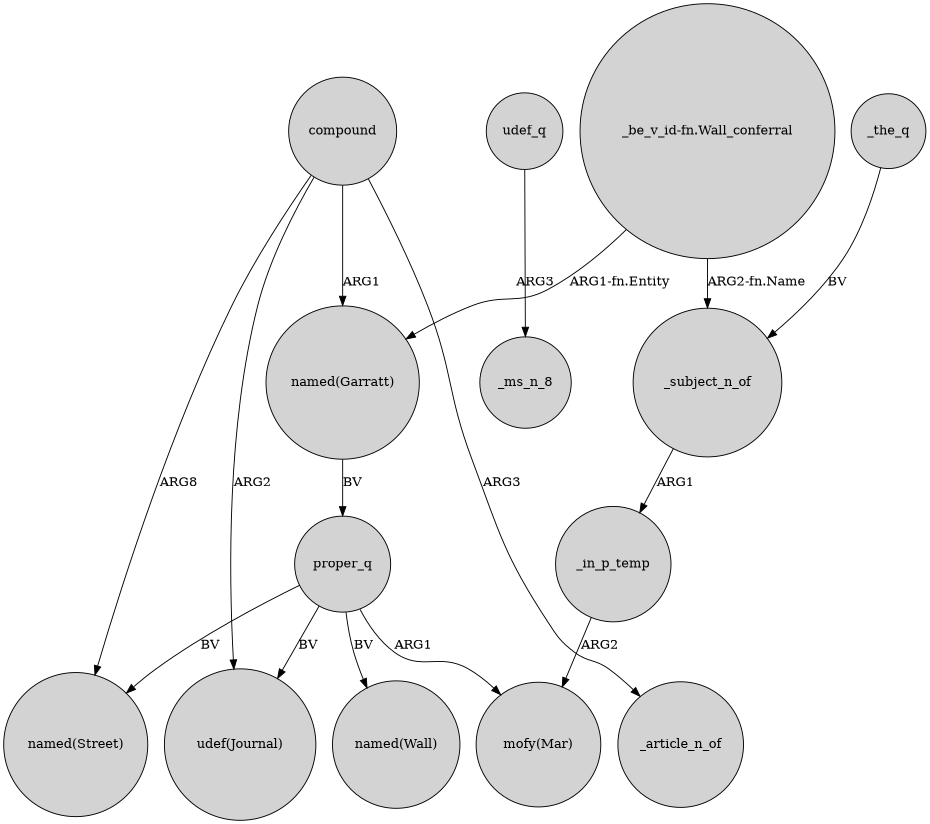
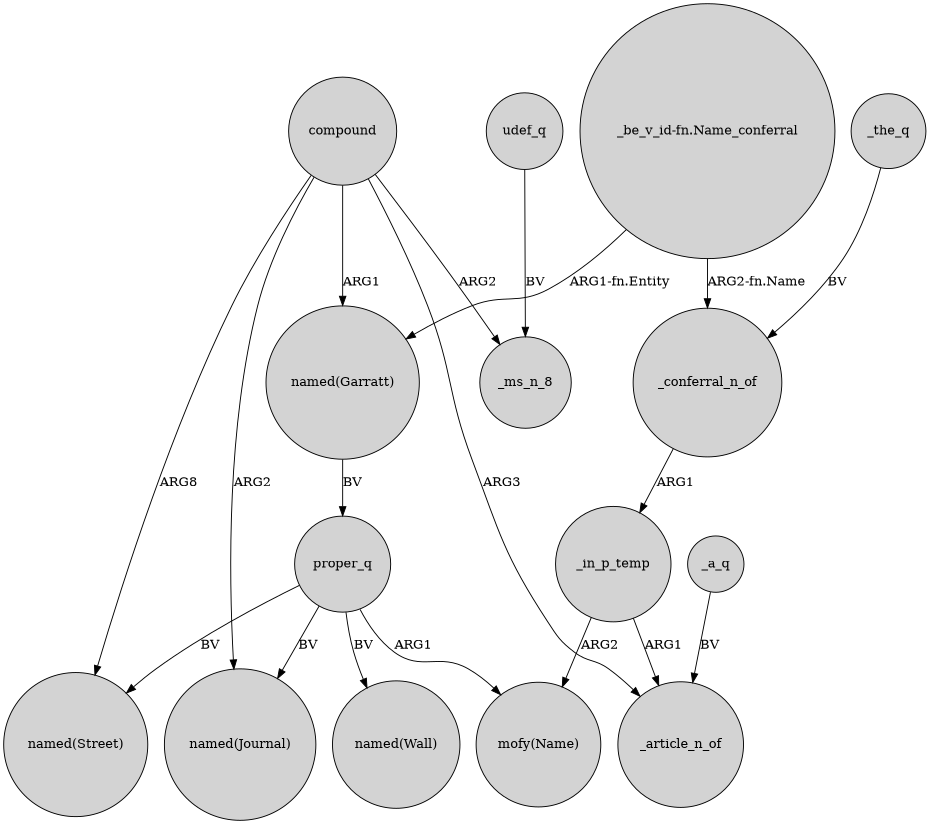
(707, 131) -> (707, 131)
none -> (436, 255)
(535, 282) -> (535, 282)
(707, 383) -> (707, 383)
none -> (716, 564)
none -> (644, 647)
(240, 745) -> (240, 745)
(538, 745) -> (538, 745)
